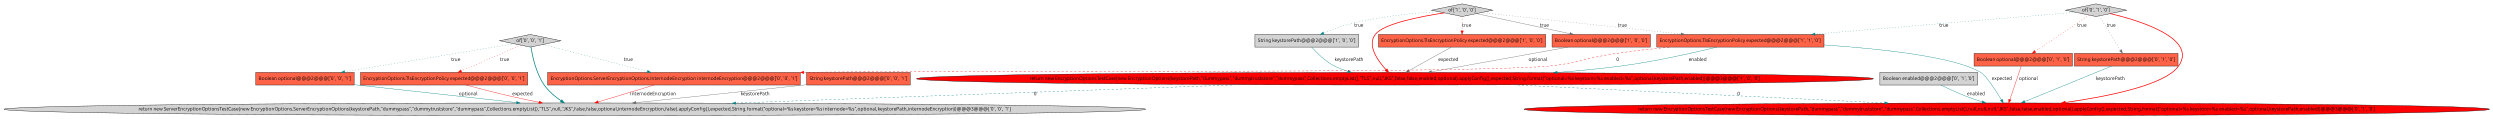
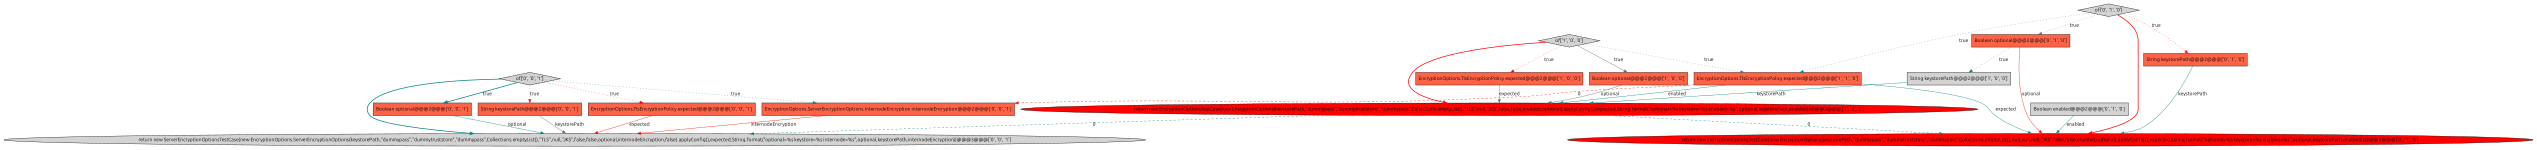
(1380, 18) -> (1991, 59)
(2062, 33) -> (2070, 24)
(2110, 33) -> (2155, 30)
(429, 58) -> (482, 92)
none -> (530, 92)
